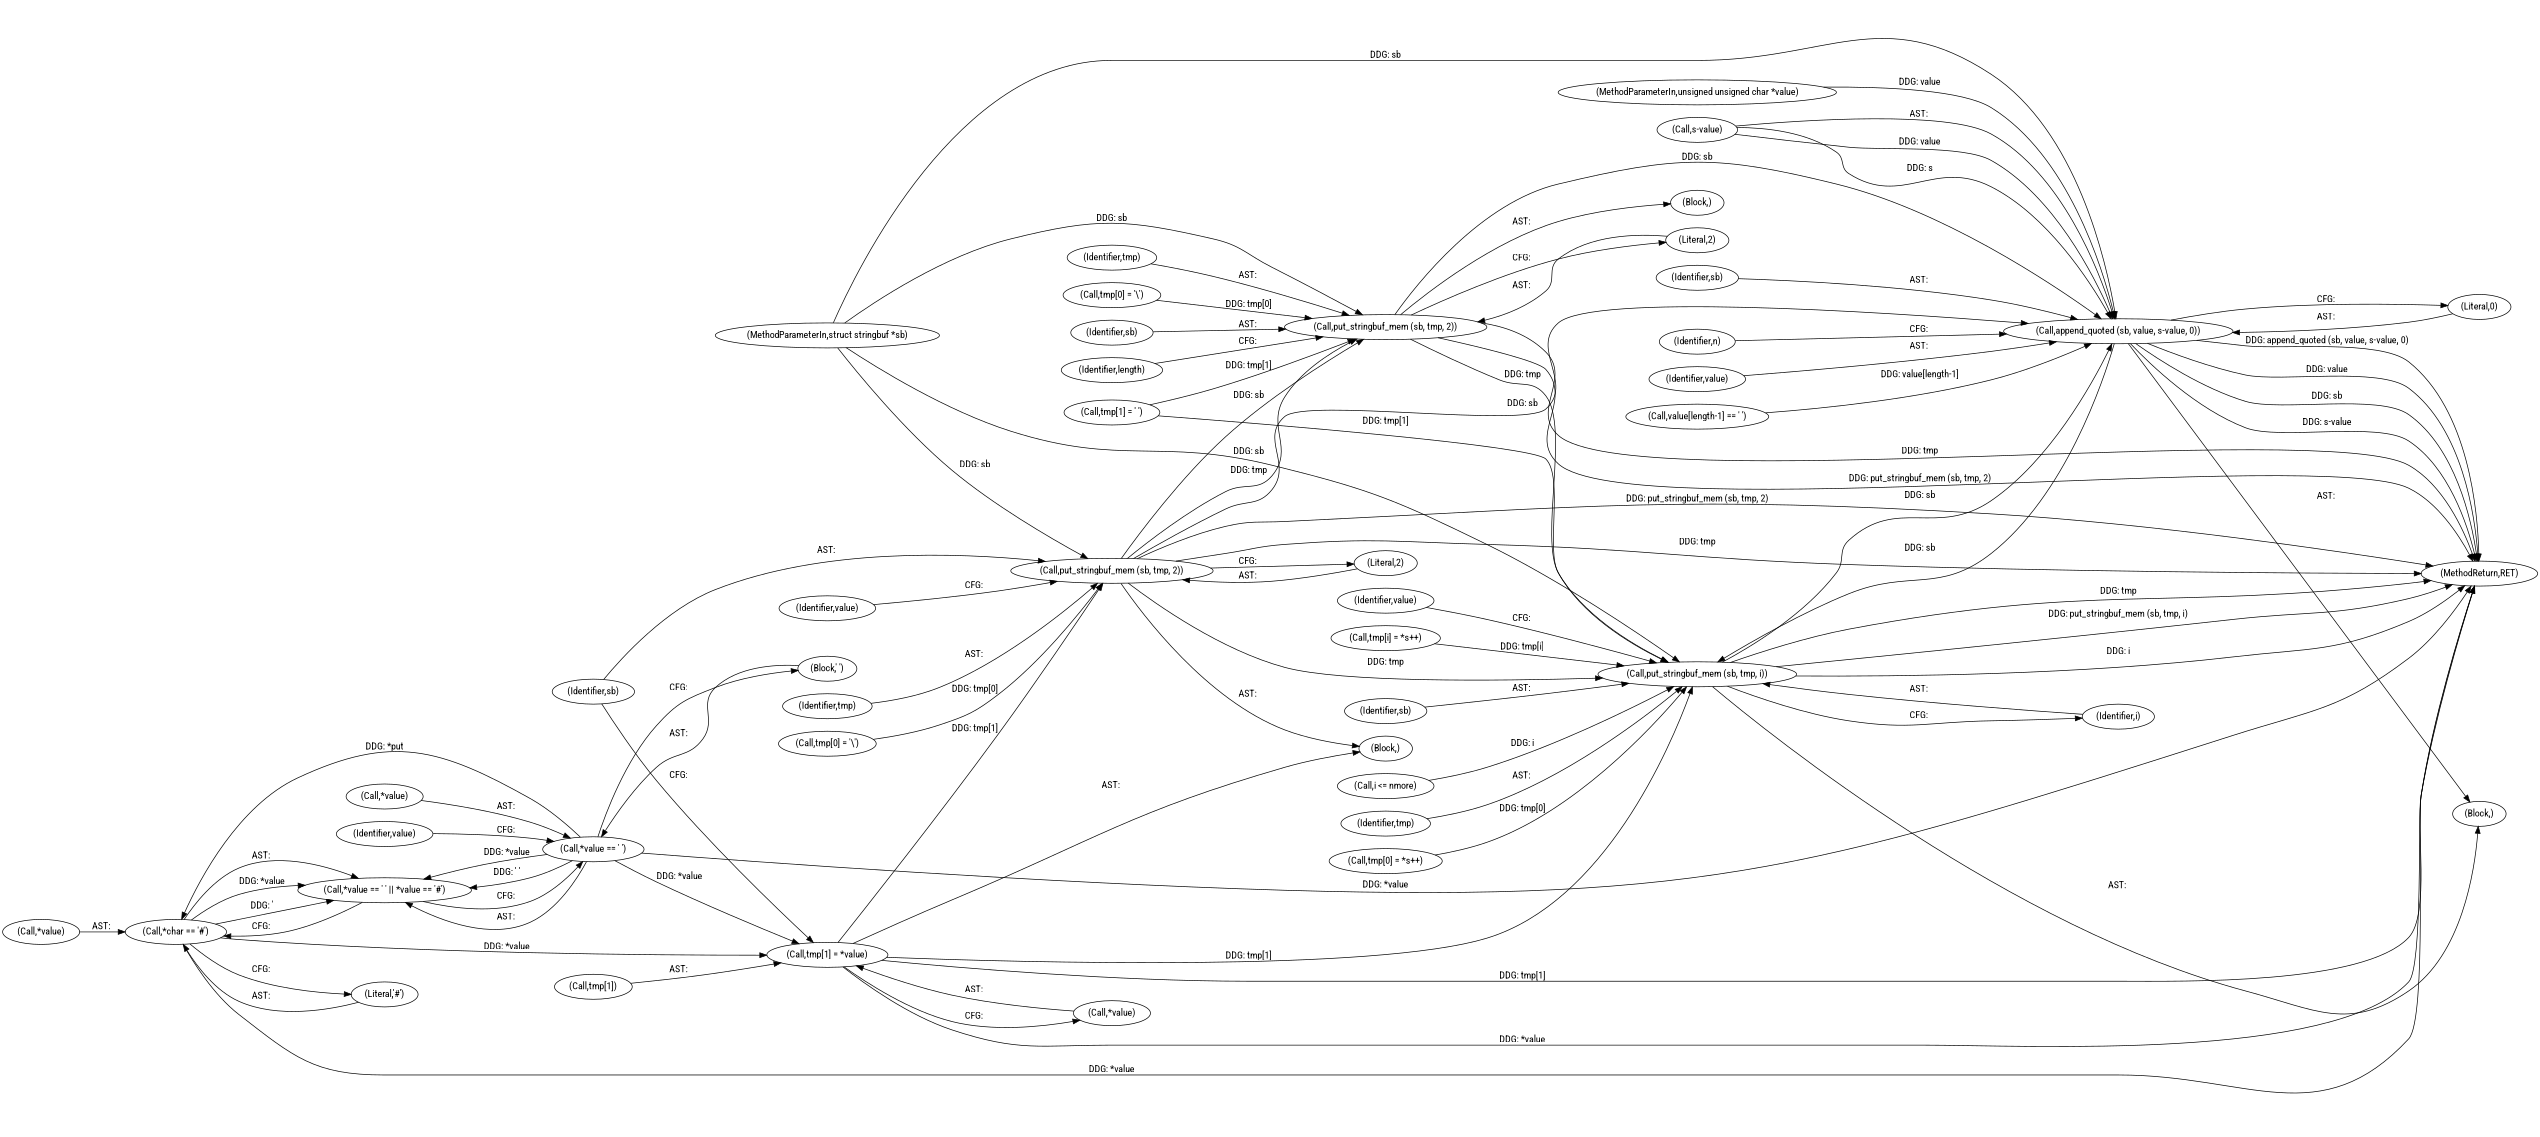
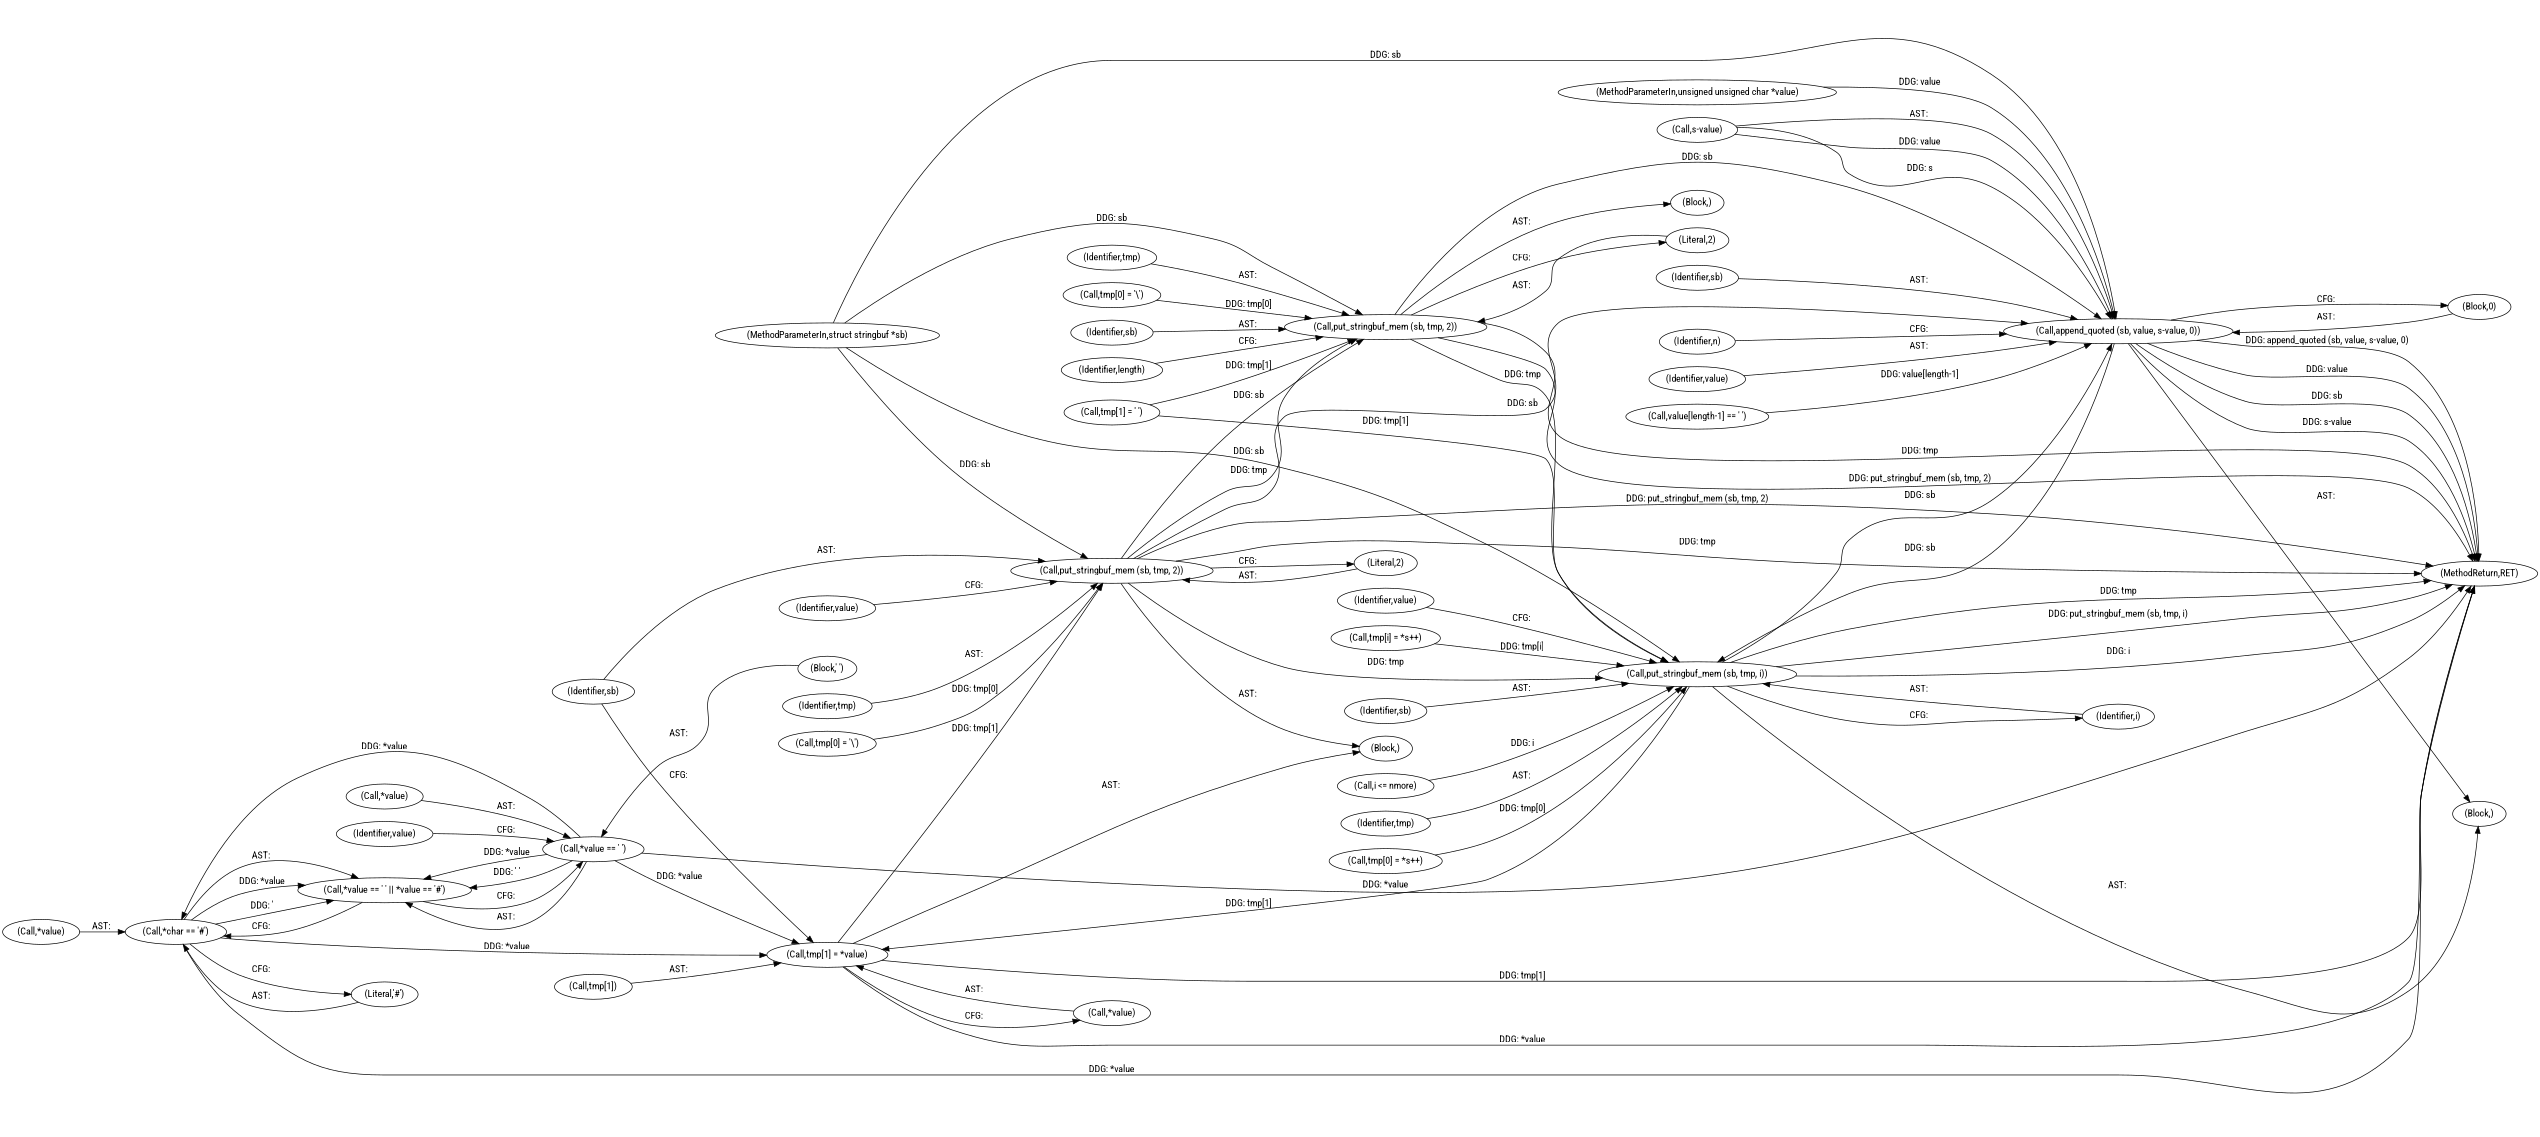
(2479, 307) -> (2479, 307)
(664, 717) -> none
(385, 747) -> (385, 747)
(1352, 957) -> (1330, 902)
